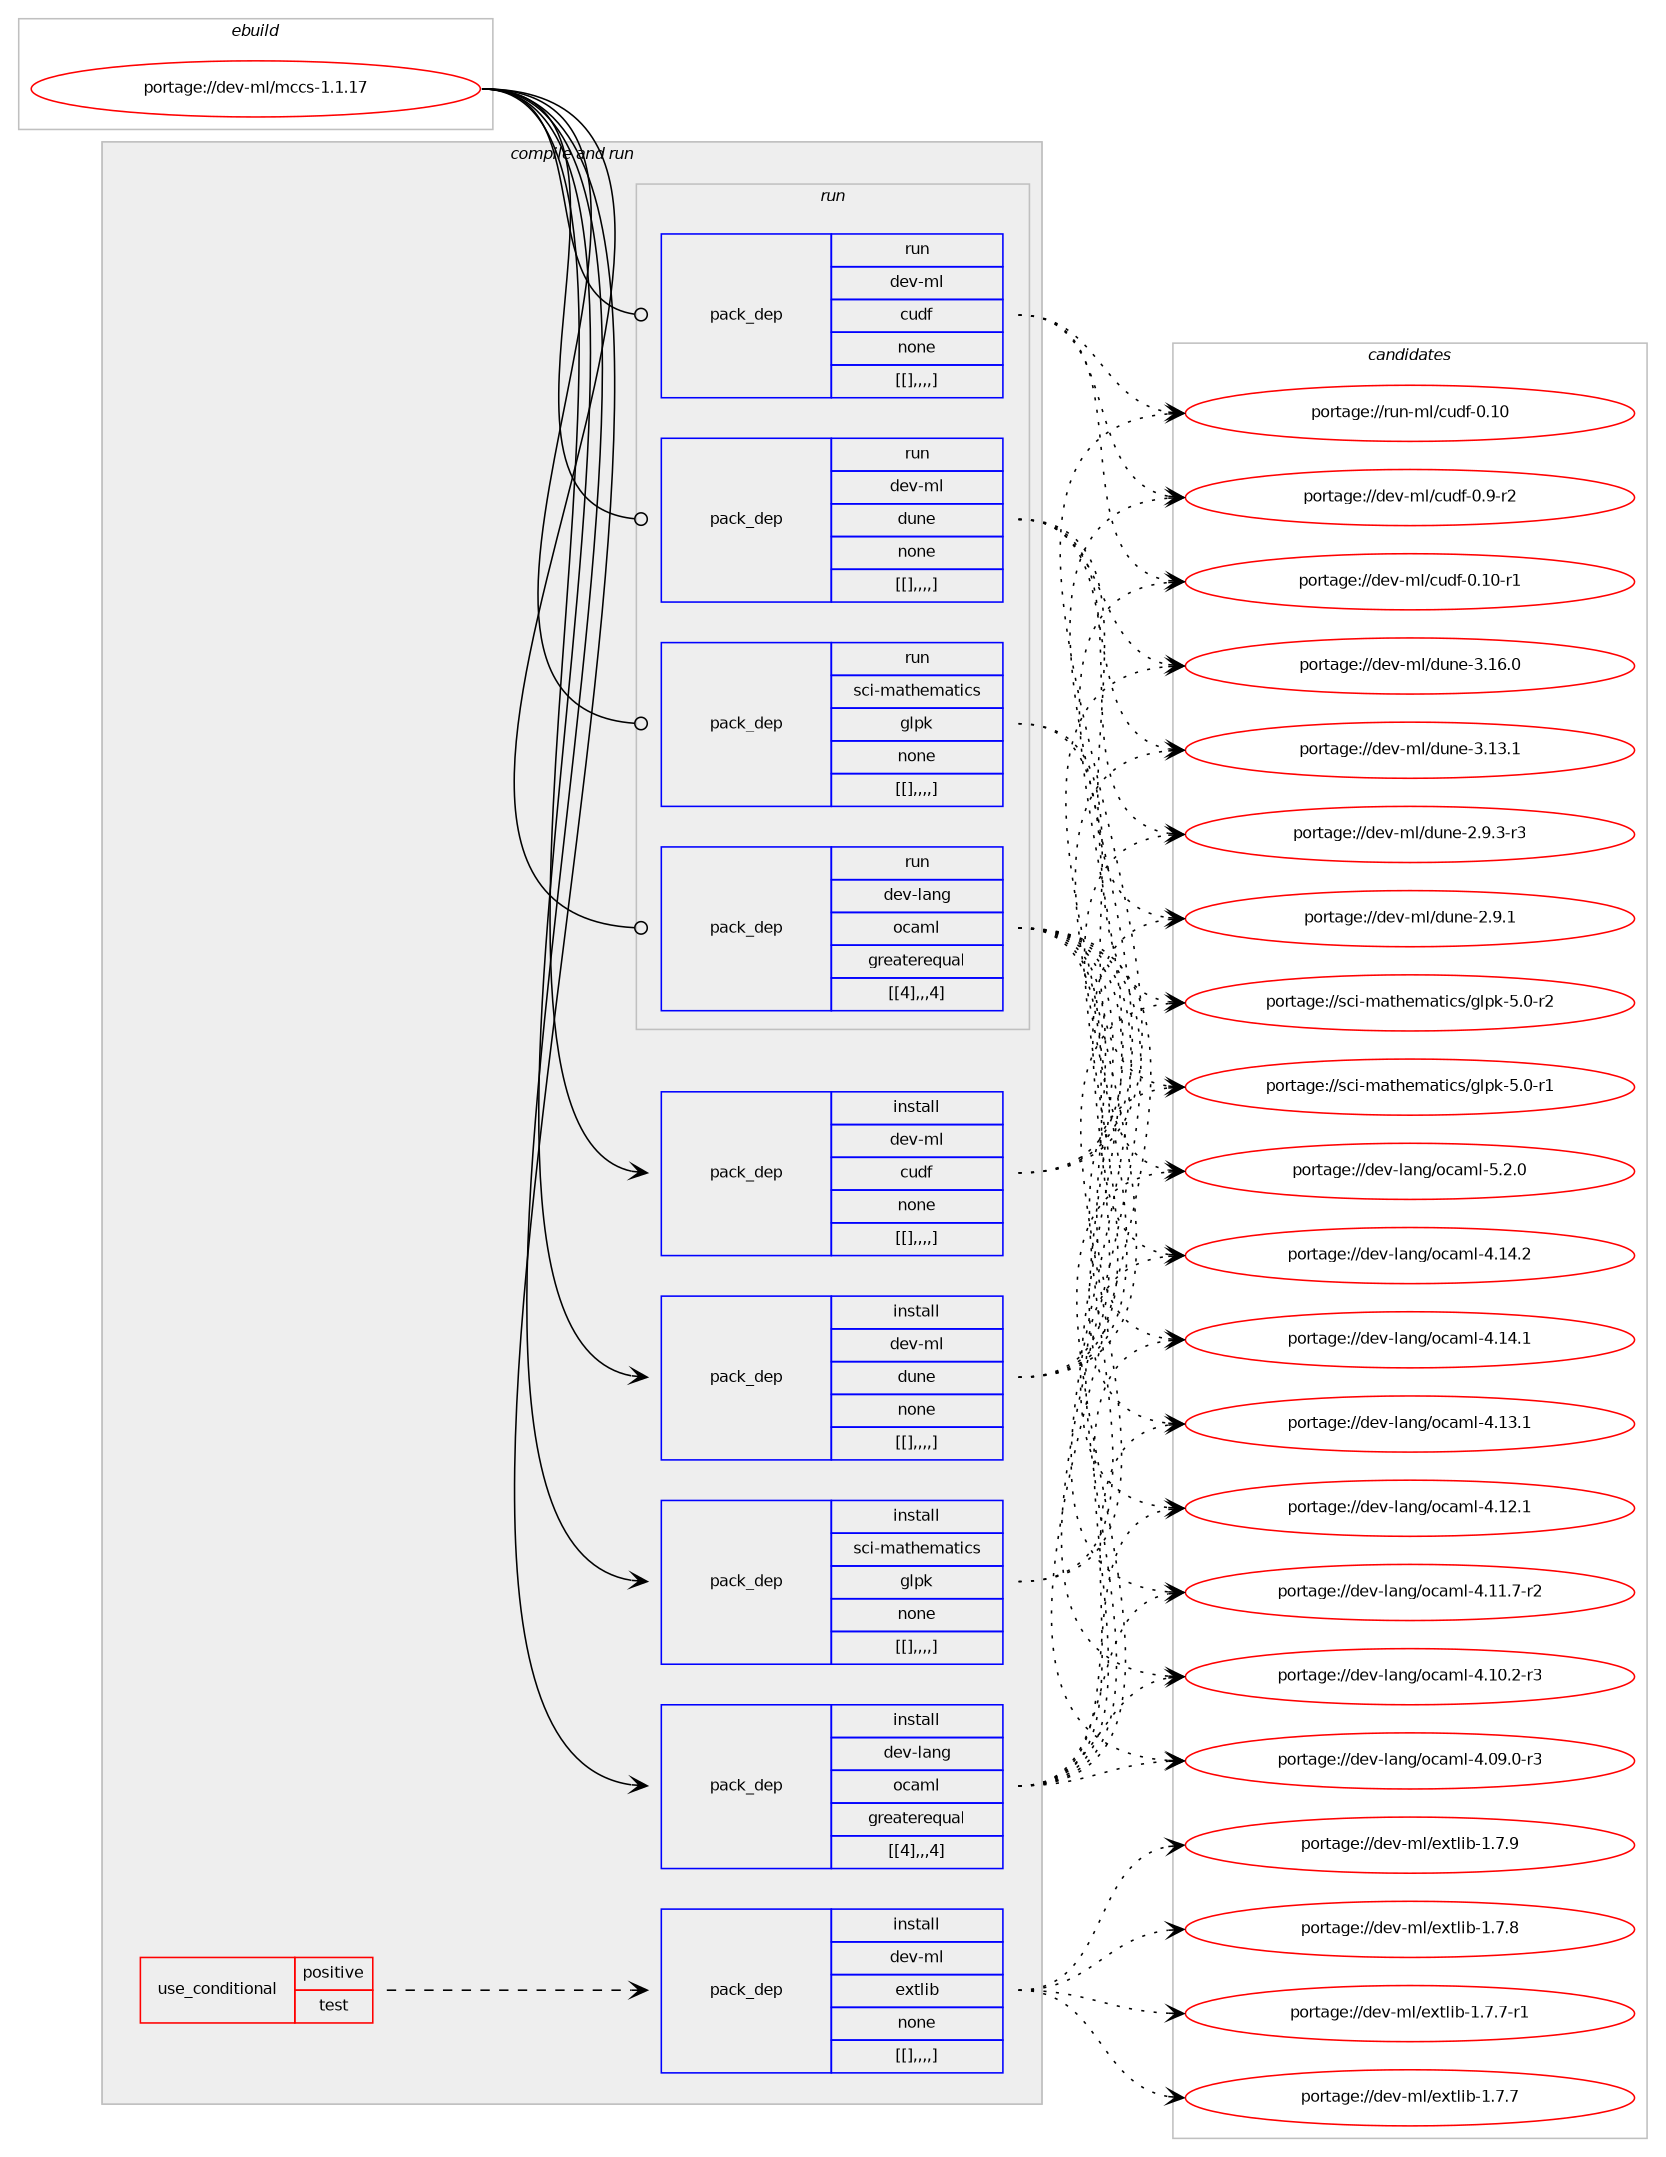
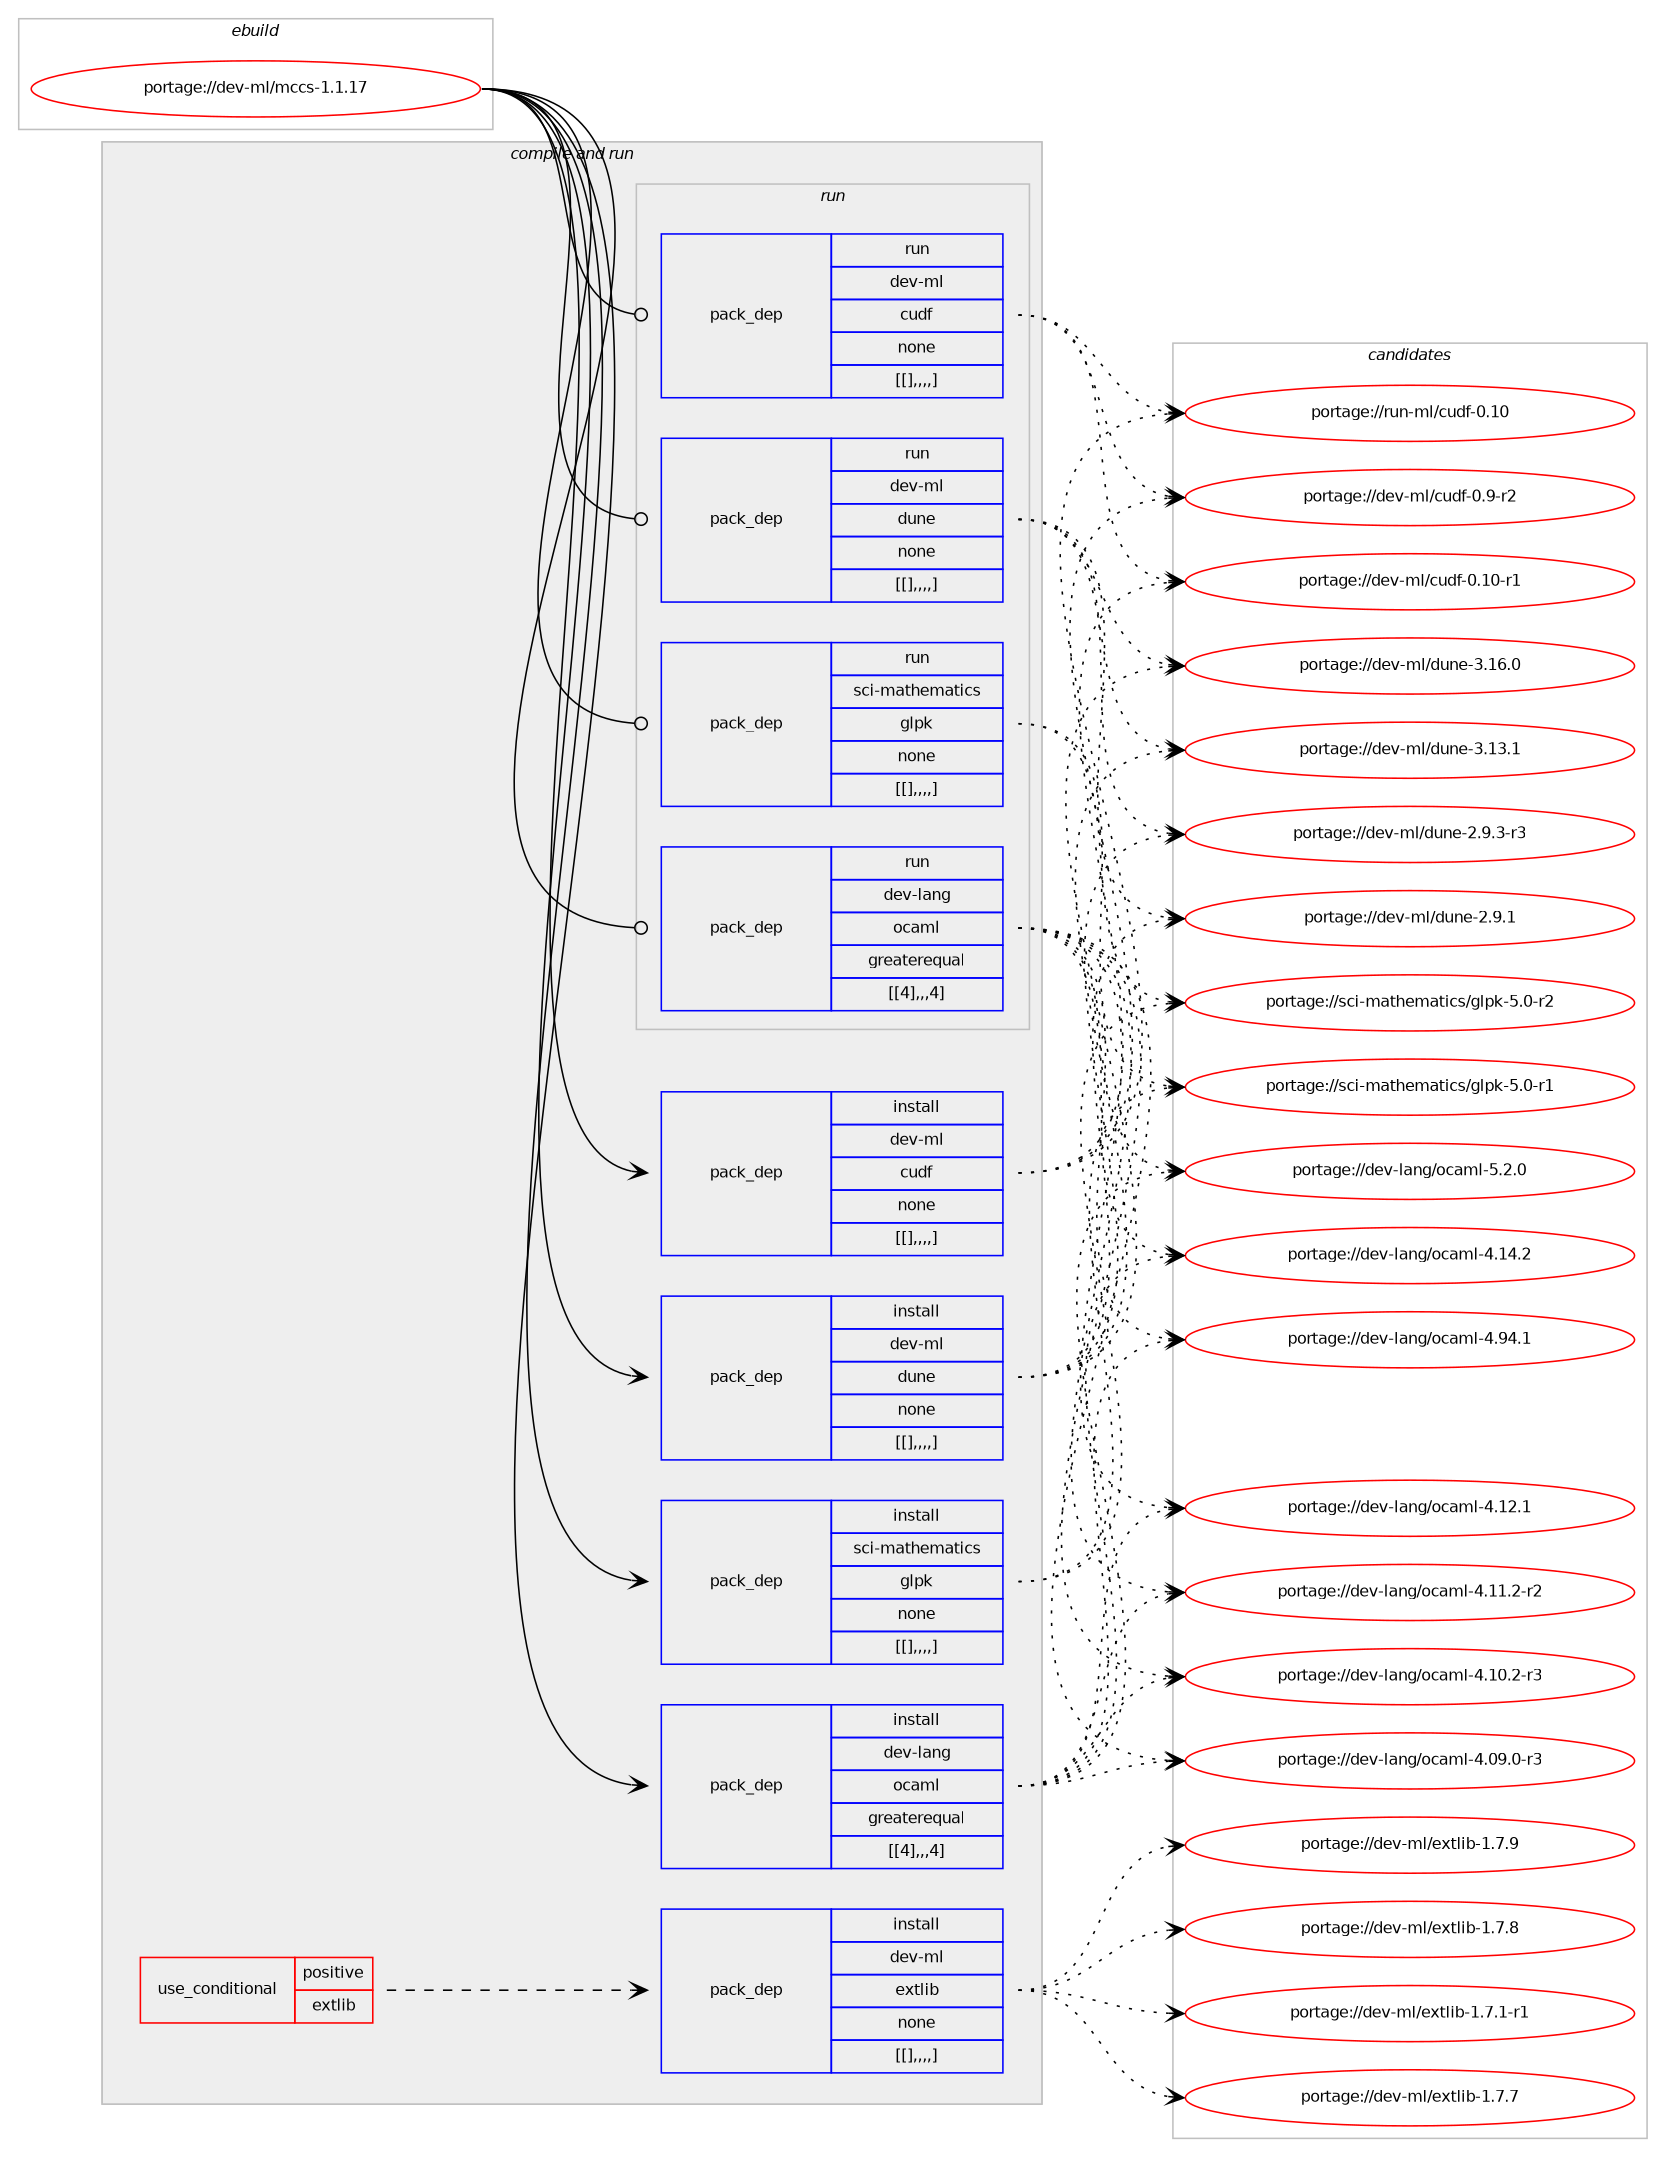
(1410, 1340) -> (1410, 1340)
(1410, 1424) -> none
(1410, 1592) -> (1410, 1592)
(334, 2006) -> (334, 2006)
(1410, 2014) -> (1410, 2014)
